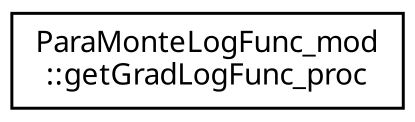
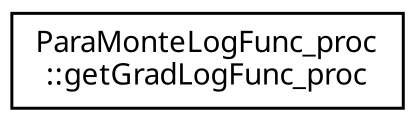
(208, 61) -> (208, 61)
